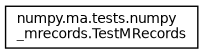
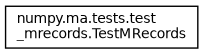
(102, 27) -> (102, 27)
